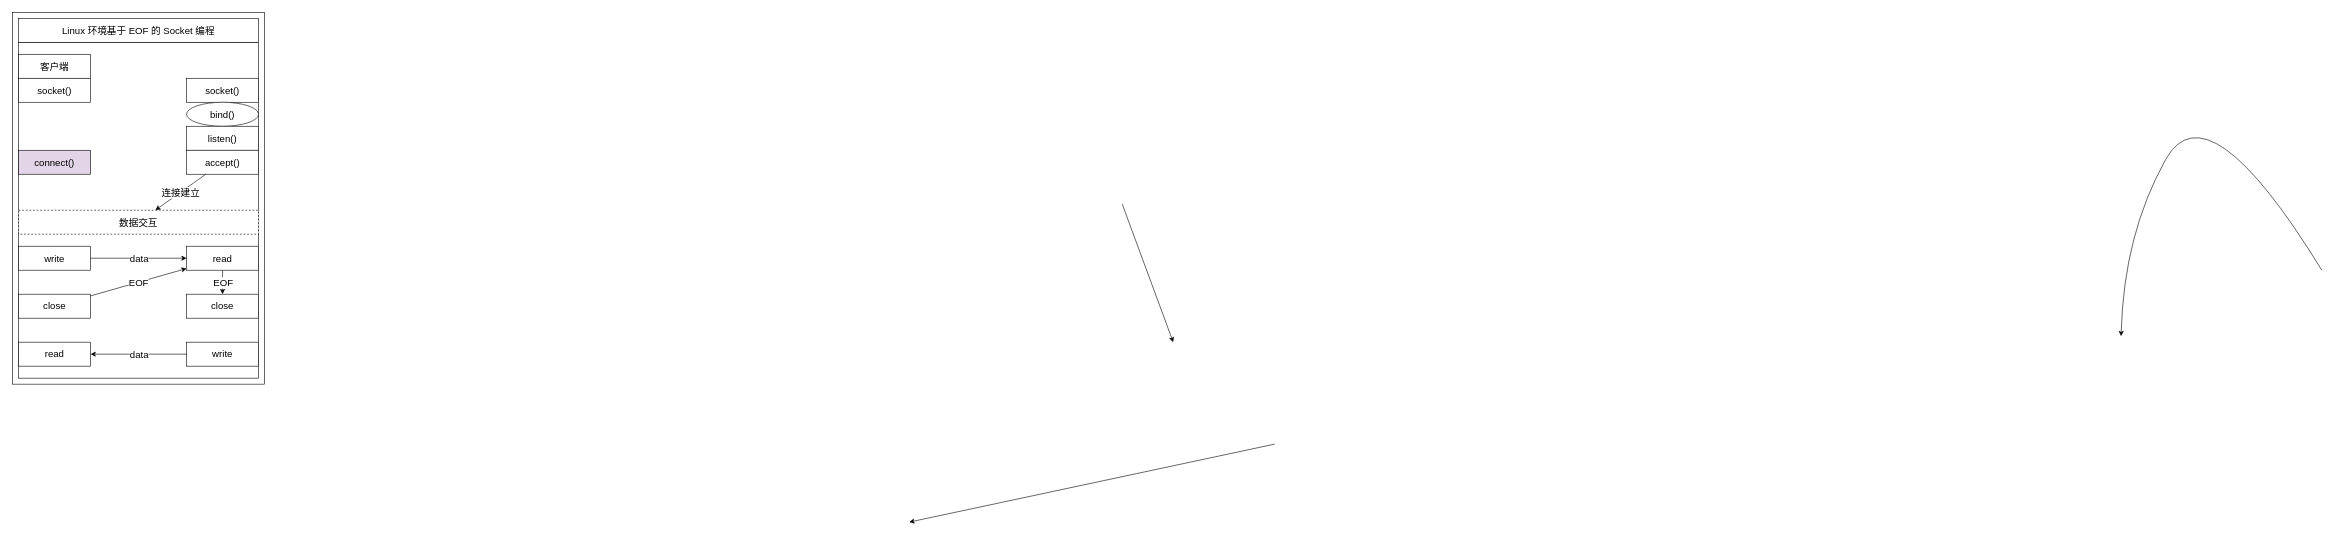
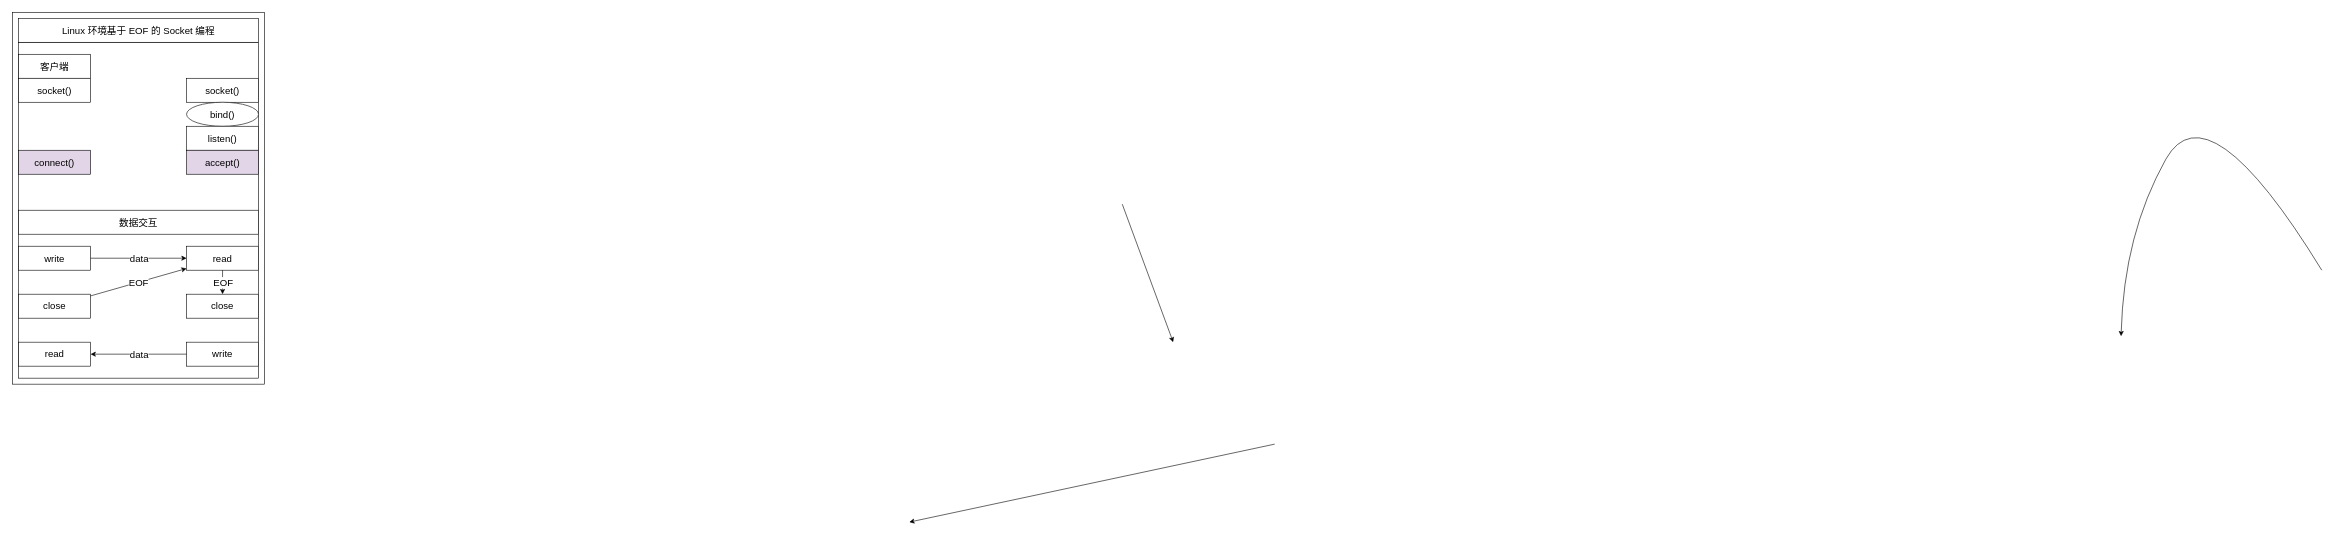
(222, 162) -> (222, 162)
(181, 192) -> none
(138, 222) -> (138, 222)
